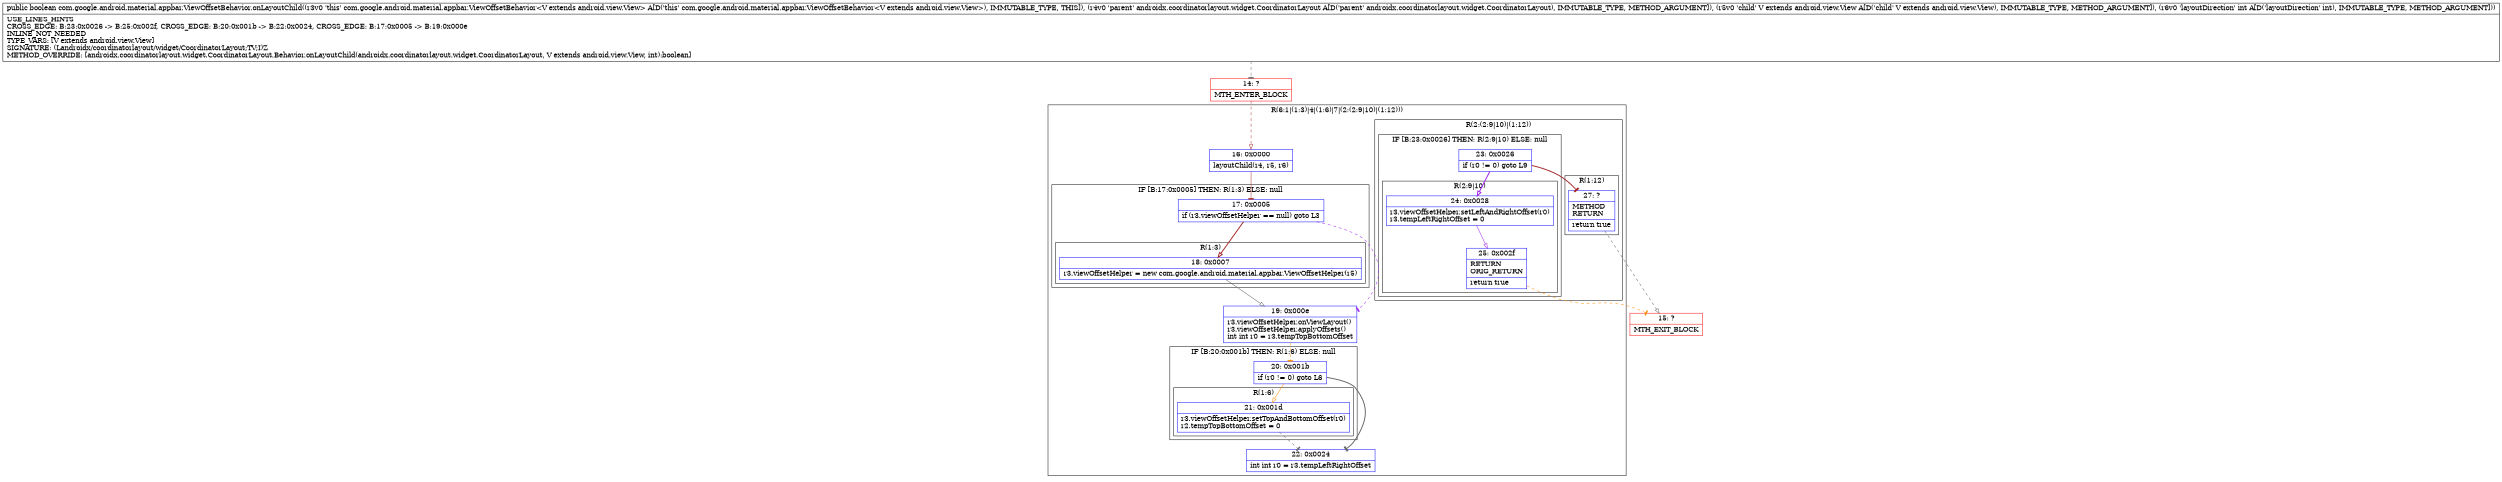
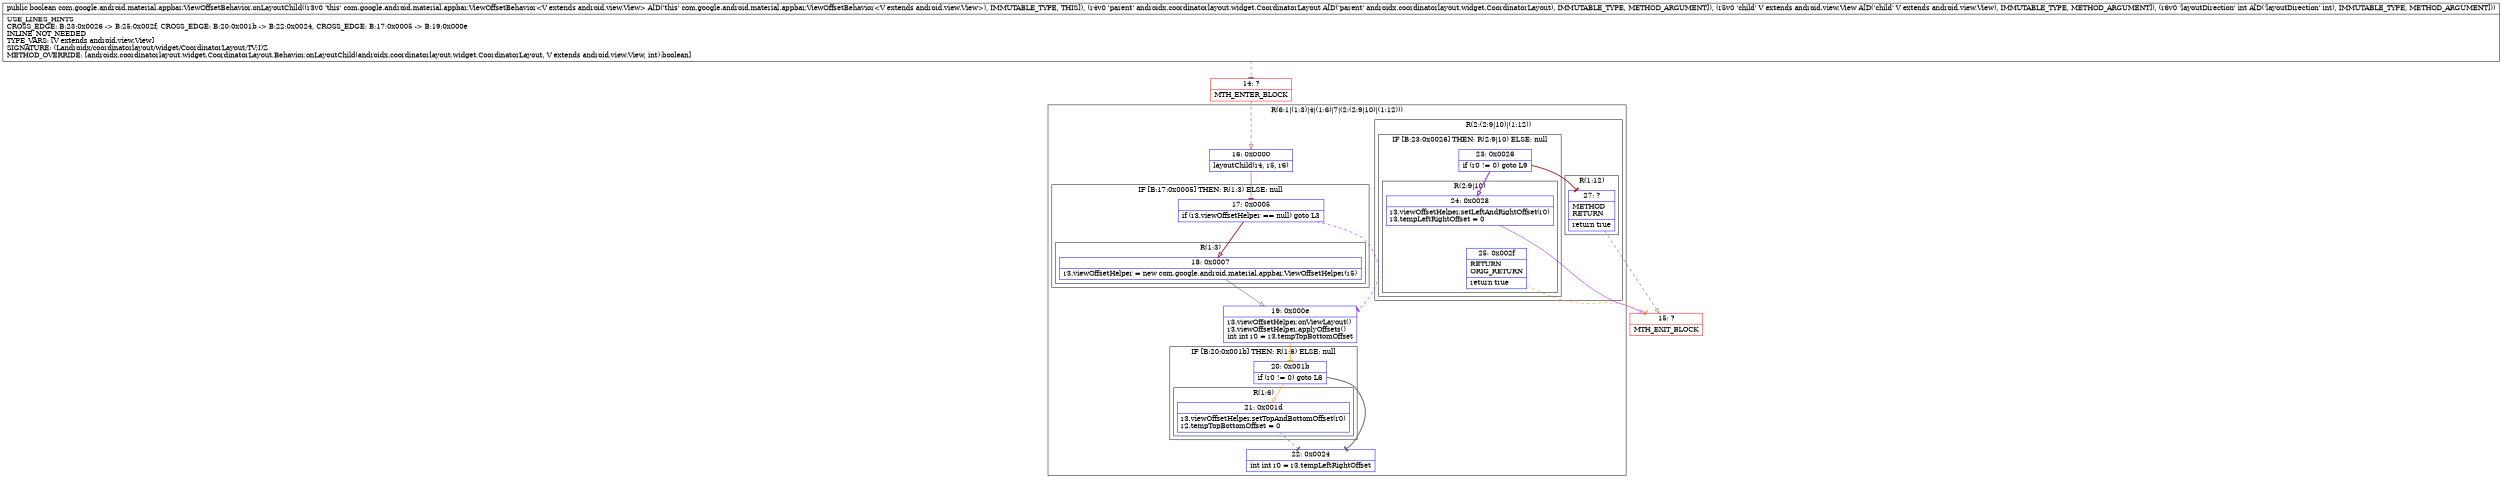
(1481, 235) -> (1569, 271)
(1290, 351) -> (1290, 351)
